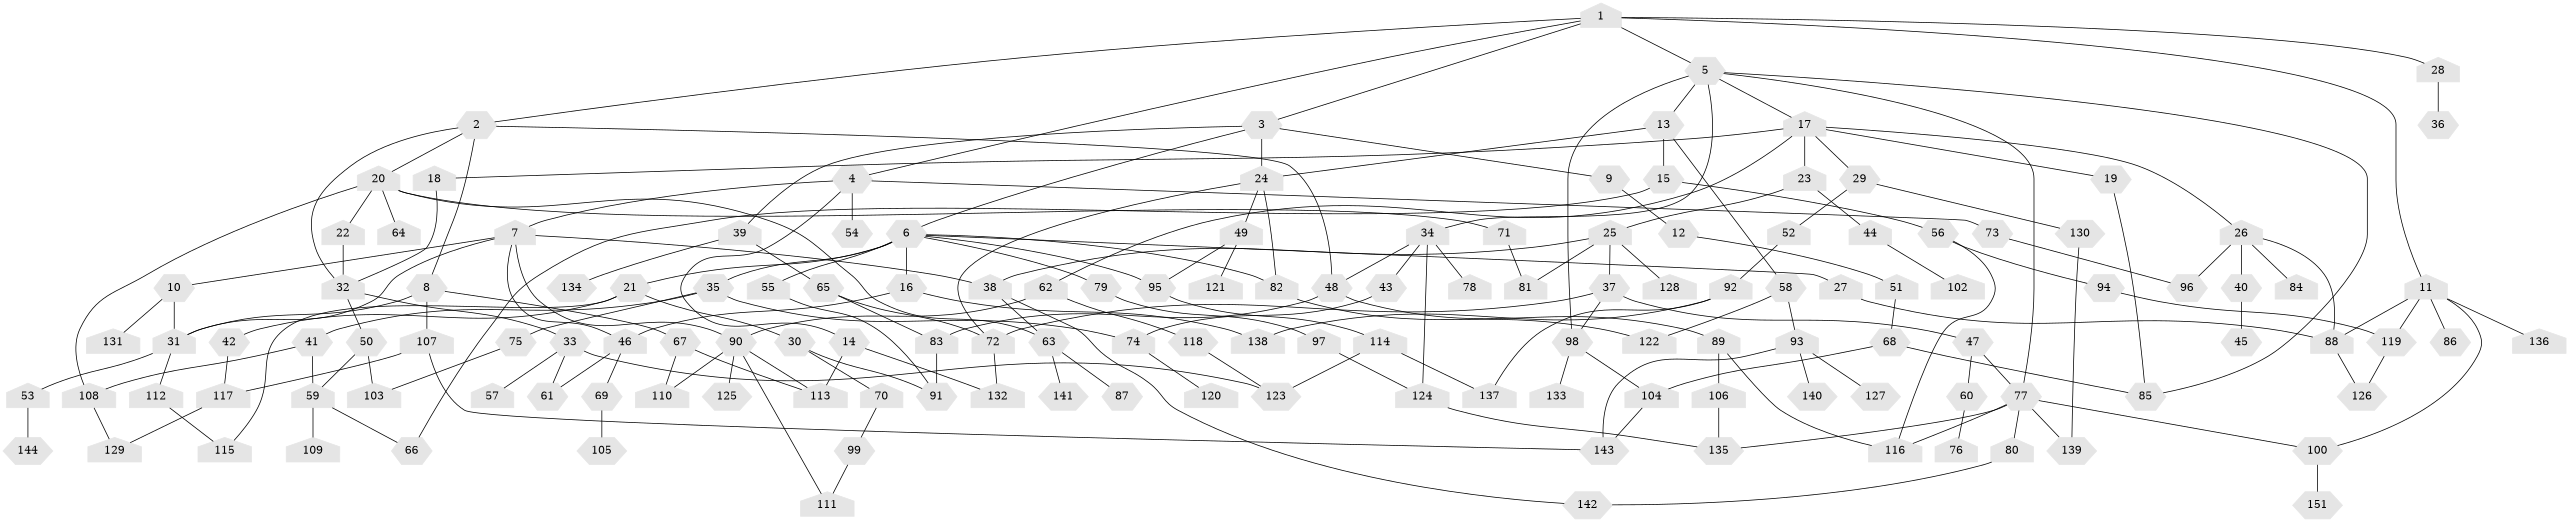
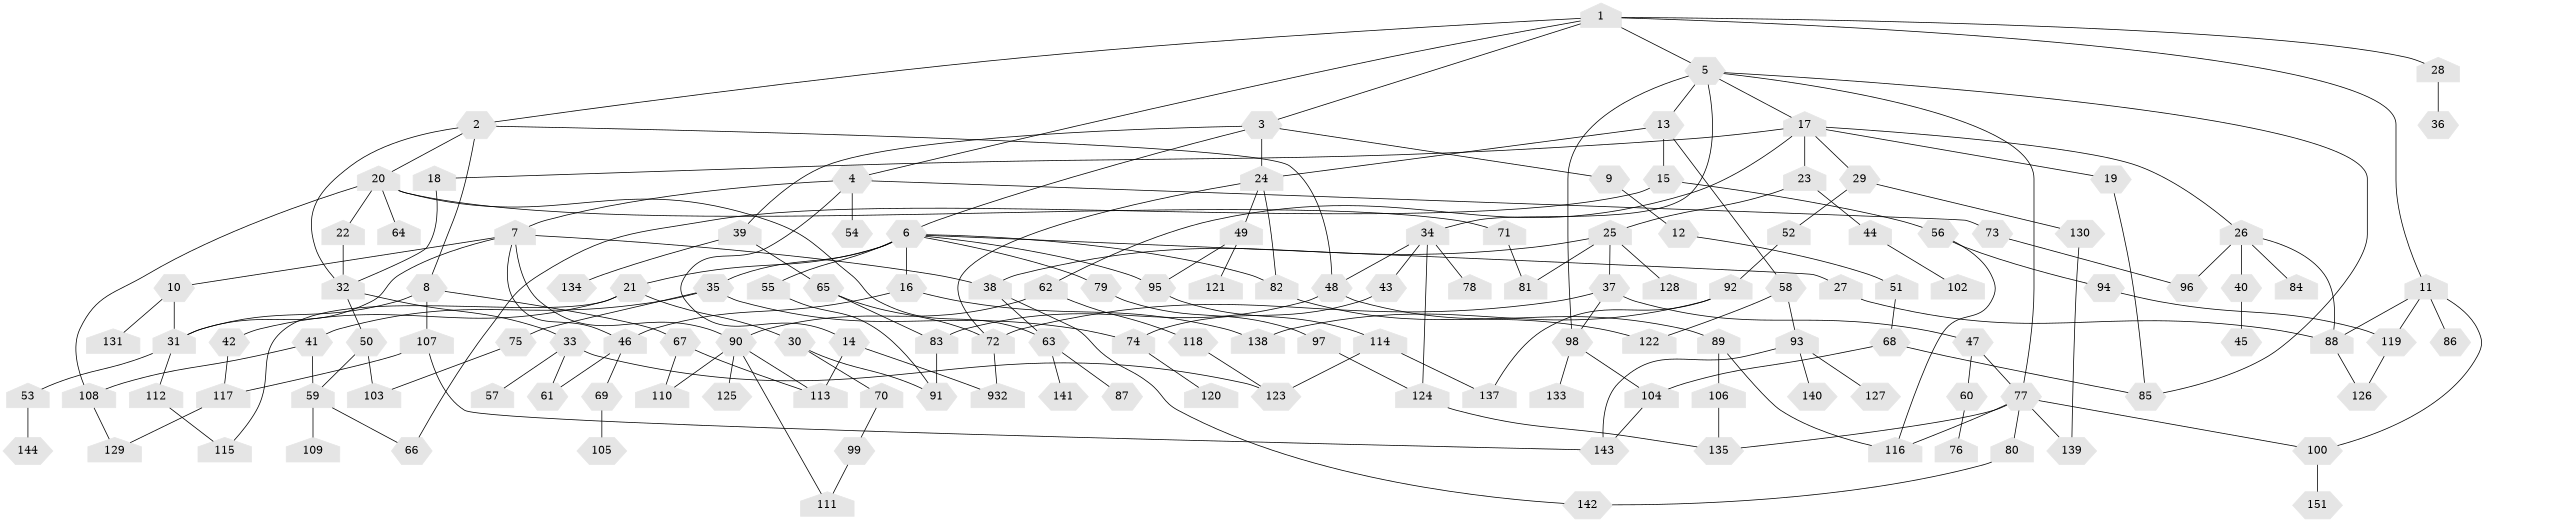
(2539, 342) -> none
(998, 397) -> (998, 397)
